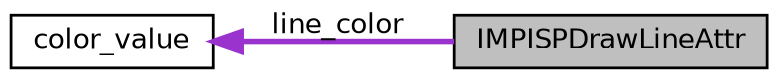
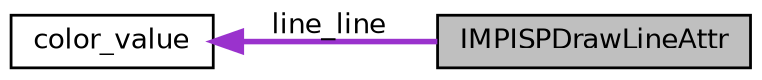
(334, 26) -> (325, 26)
